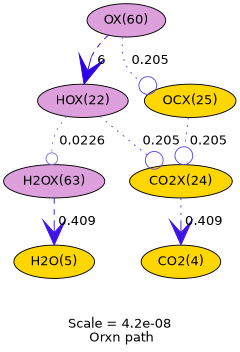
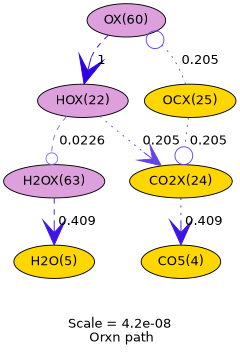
(100, 61) -> (100, 61)
(125, 62) -> (176, 63)
(56, 133) -> (56, 133)
(123, 136) -> (123, 136)
(181, 262) -> (181, 262)
